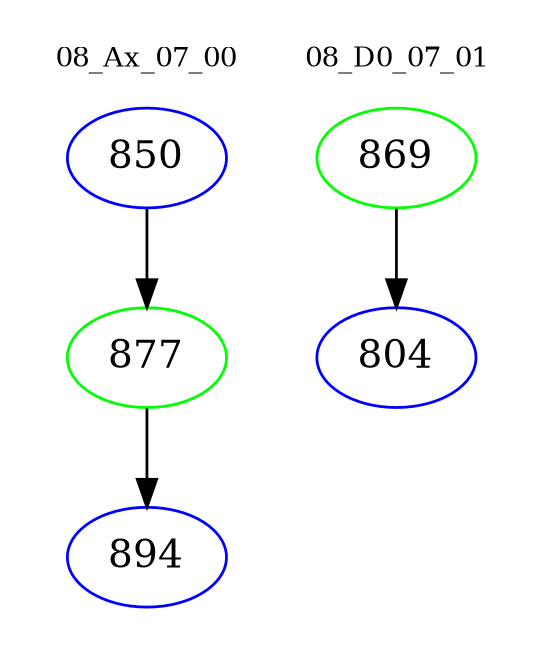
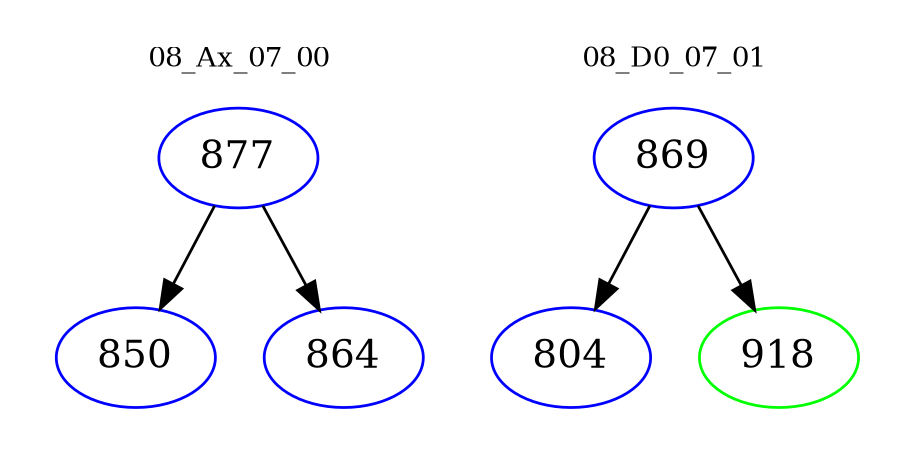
(396, 158) -> (674, 158)
(147, 244) -> (194, 245)
(147, 358) -> (238, 158)
none -> (779, 358)
(147, 557) -> (344, 358)
